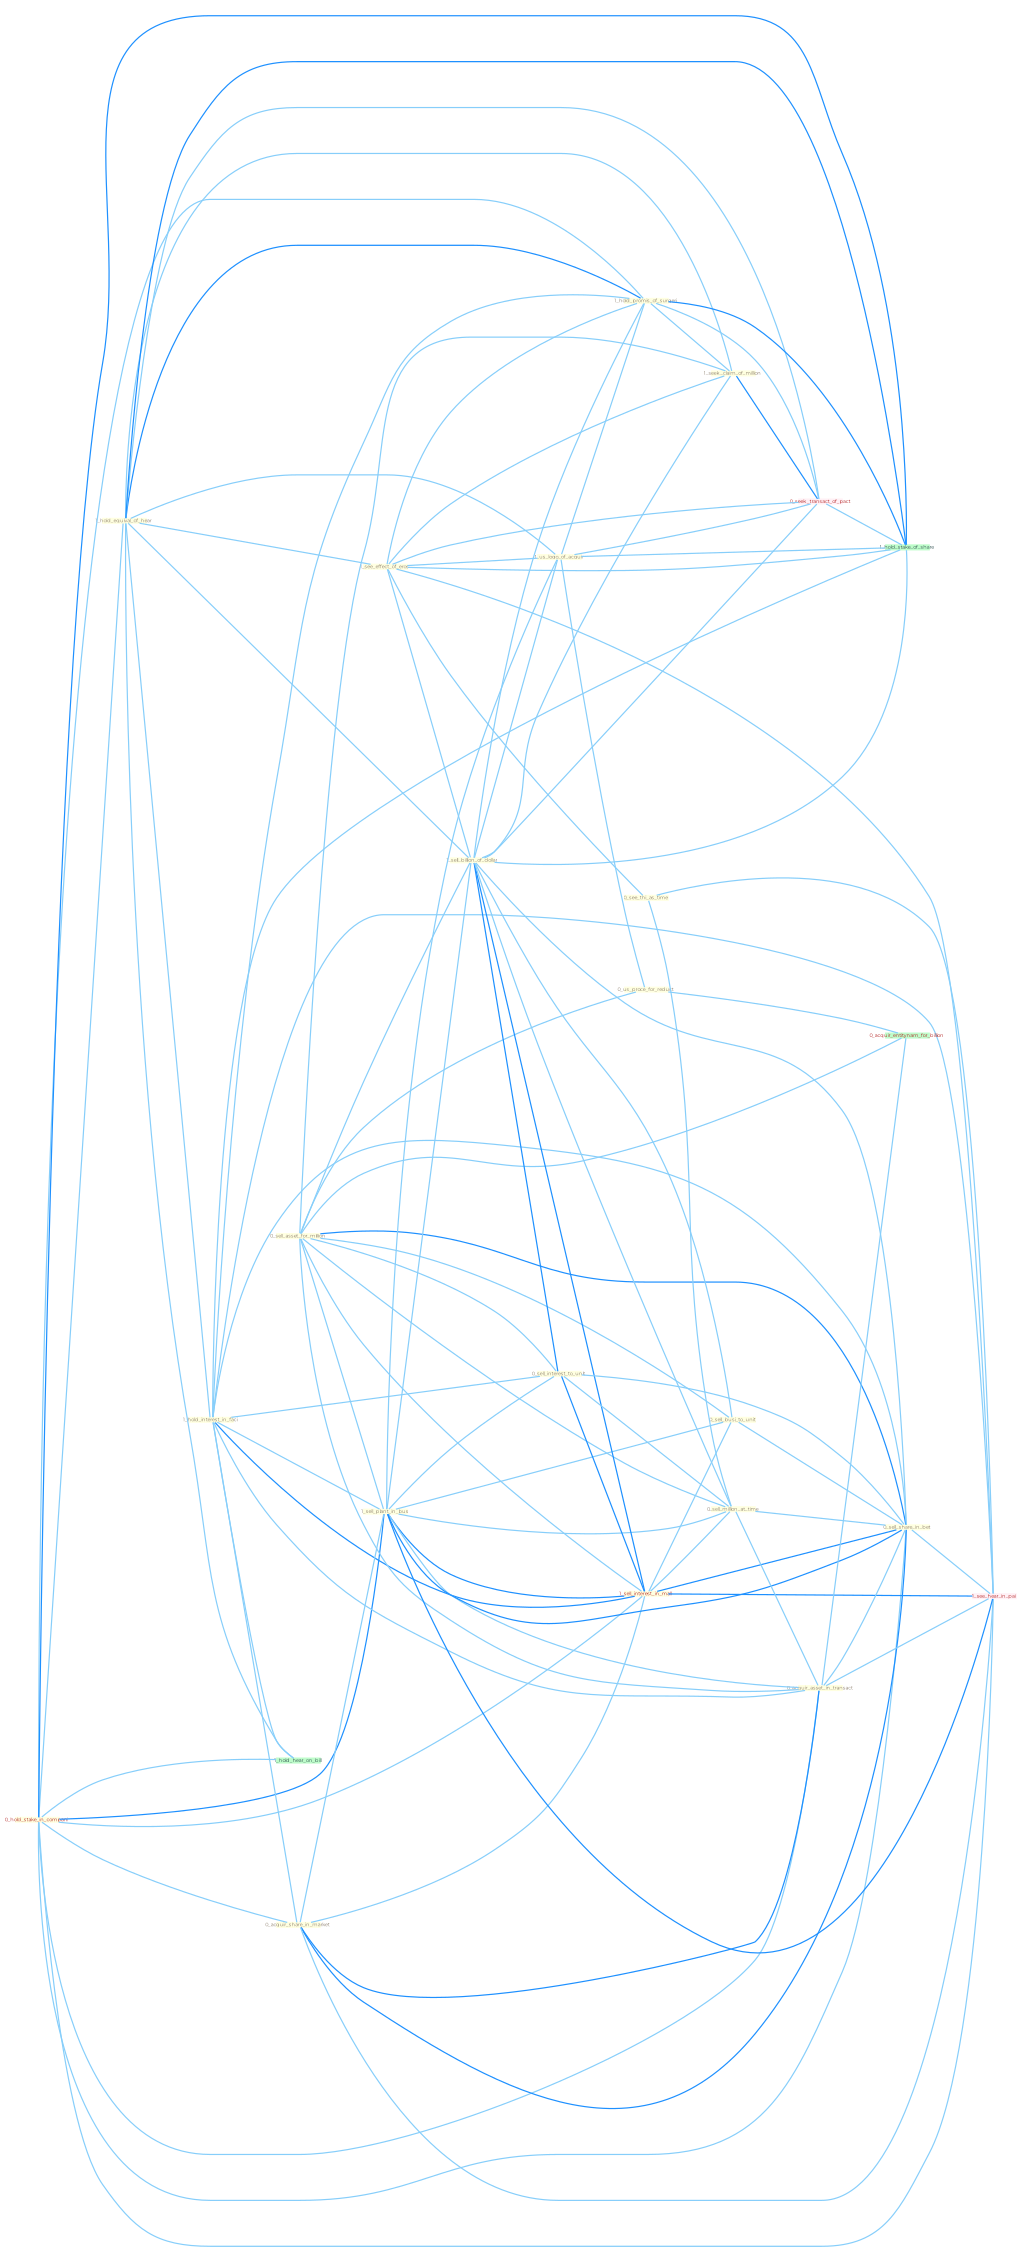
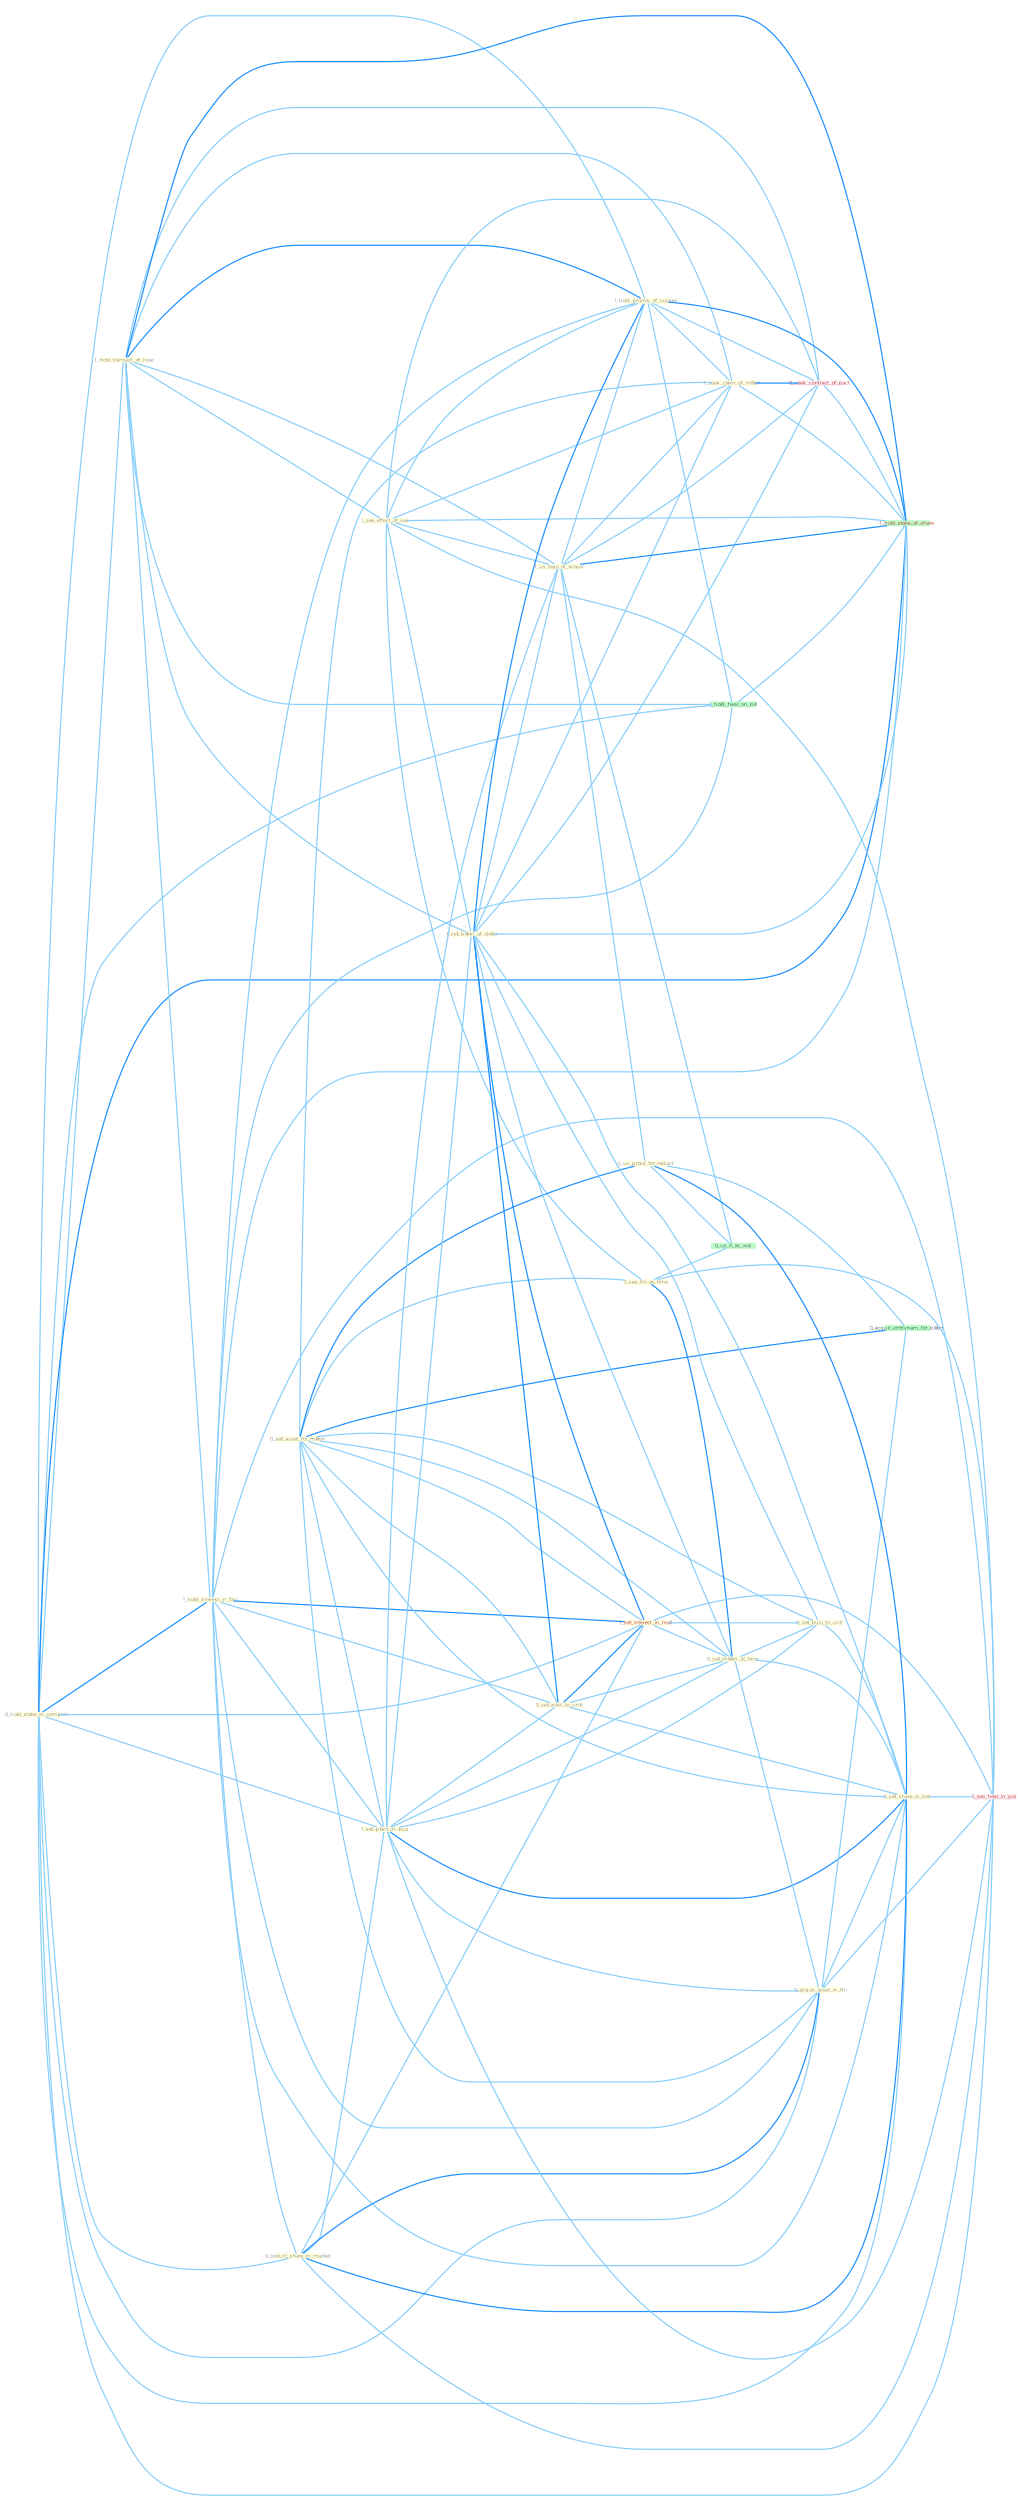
none -> (827, 446)
none -> (646, 475)
(820, 501) -> (820, 383)
none -> (690, 503)
(124, 521) -> (124, 360)
(907, 547) -> (907, 523)
(733, 552) -> (718, 547)
(385, 567) -> (385, 521)
(526, 586) -> (523, 608)
none -> (830, 622)
(907, 1036) -> (907, 1328)
(380, 1046) -> (429, 1299)
(428, 1080) -> (425, 1254)
(614, 1153) -> (594, 1372)
(690, 1204) -> (708, 1465)
none -> (733, 1246)
(684, 1282) -> (519, 1706)
(559, 1374) -> (559, 1705)
(777, 1561) -> (859, 1442)
(493, 1589) -> none
(820, 1595) -> (853, 1617)
none -> (777, 1641)
none -> (124, 1657)
(820, 1688) -> (820, 1990)
(321, 1773) -> (212, 1772)
(37, 1820) -> (37, 1715)
(298, 1925) -> (298, 2256)
(689, 1927) -> (747, 2355)
